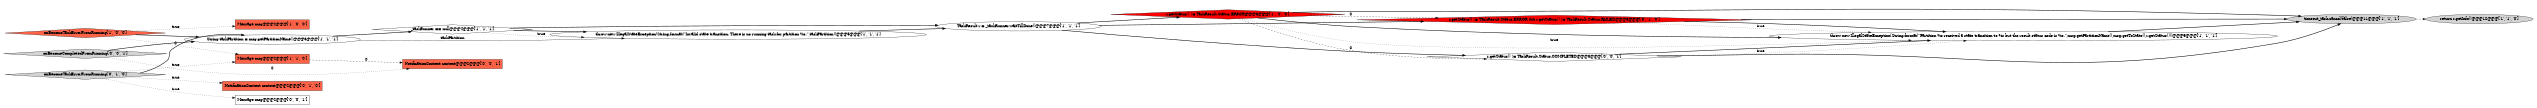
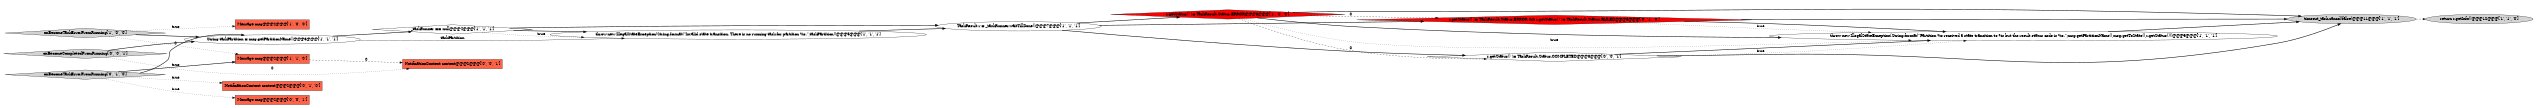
(85, 33) -> (85, 33)
(175, 67) -> (175, 67)
(272, 100) -> (272, 100)
